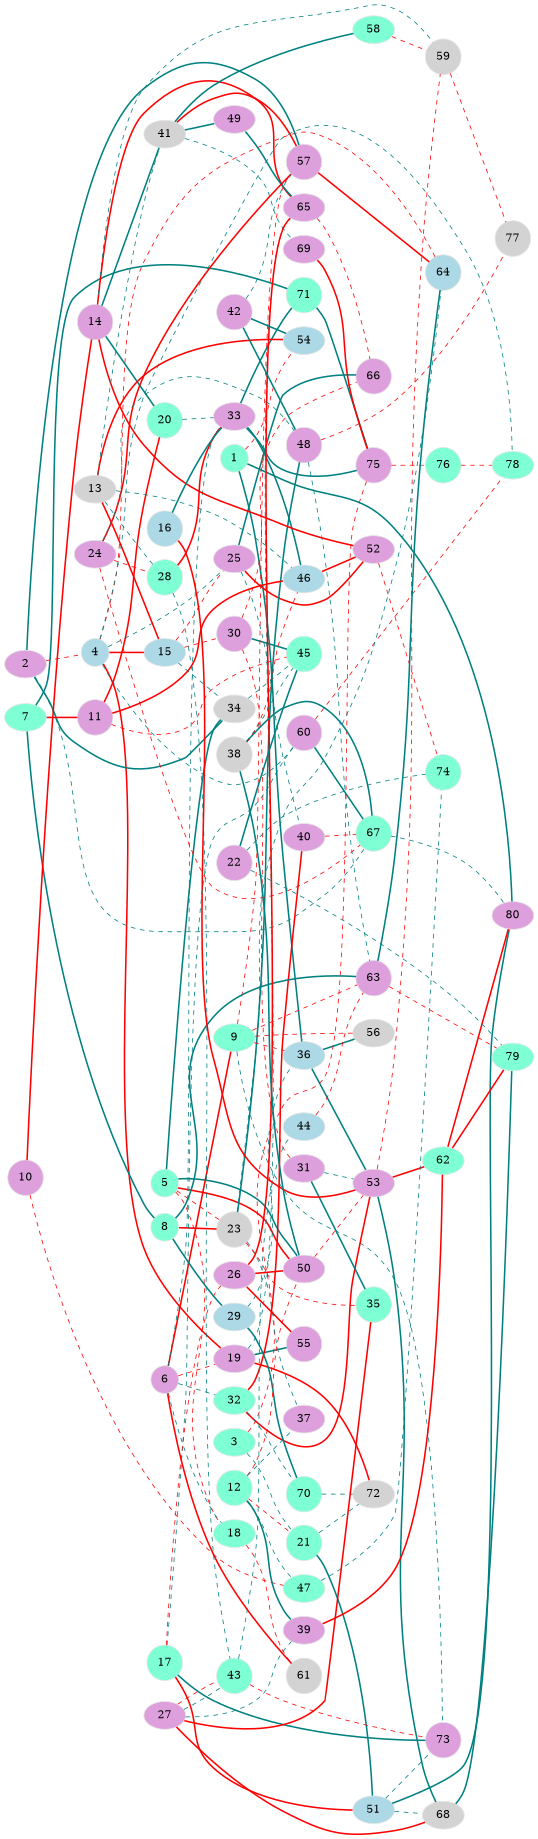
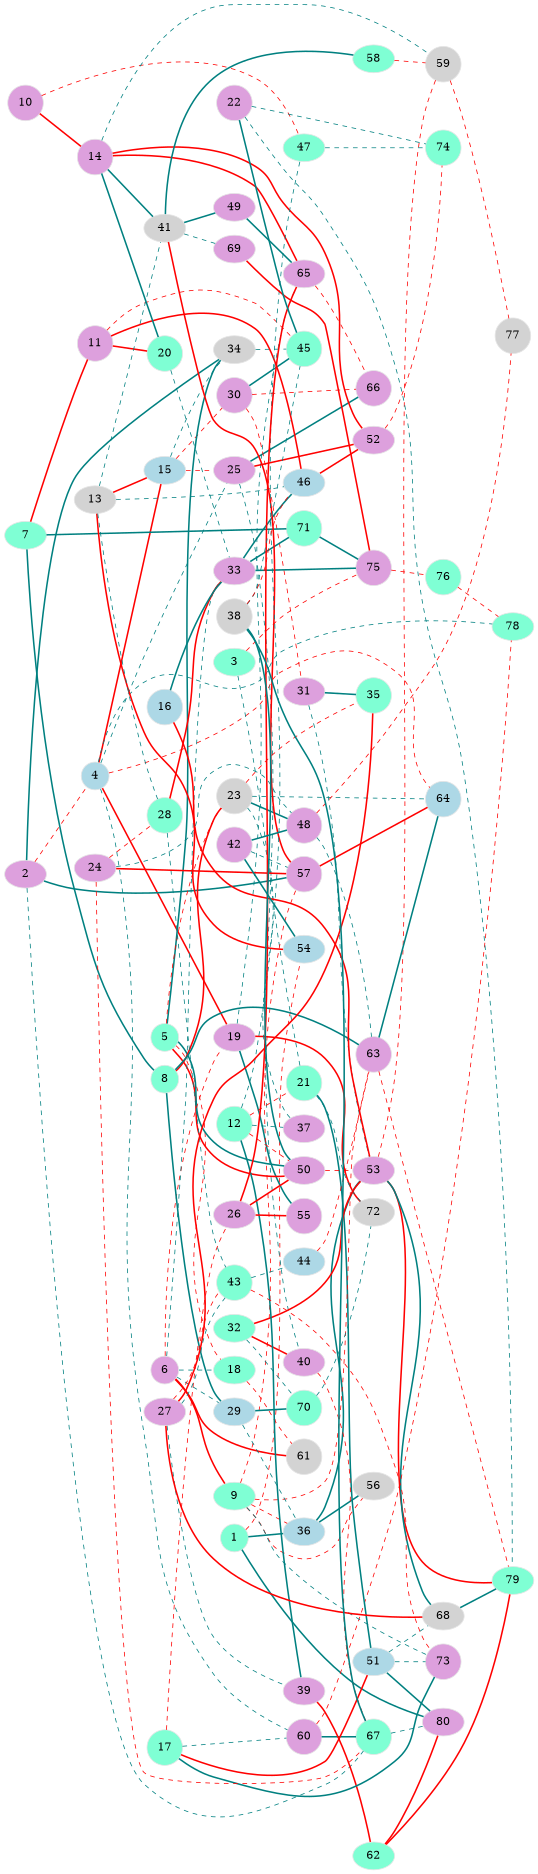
(408, 1172) -> (400, 1409)
(200, 1390) -> (198, 1390)
